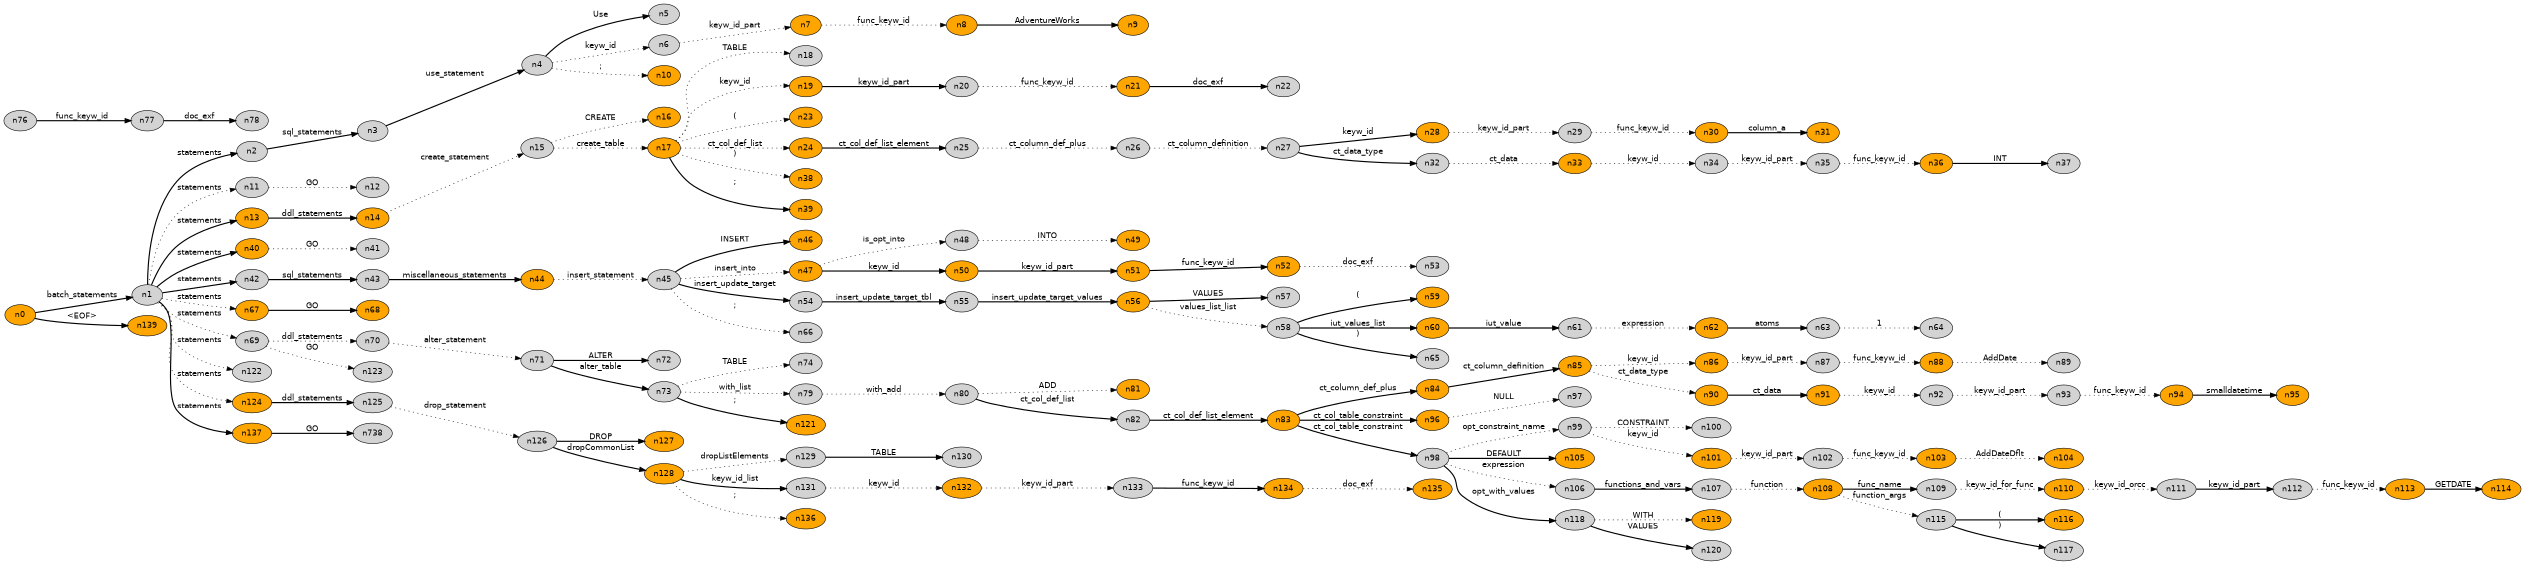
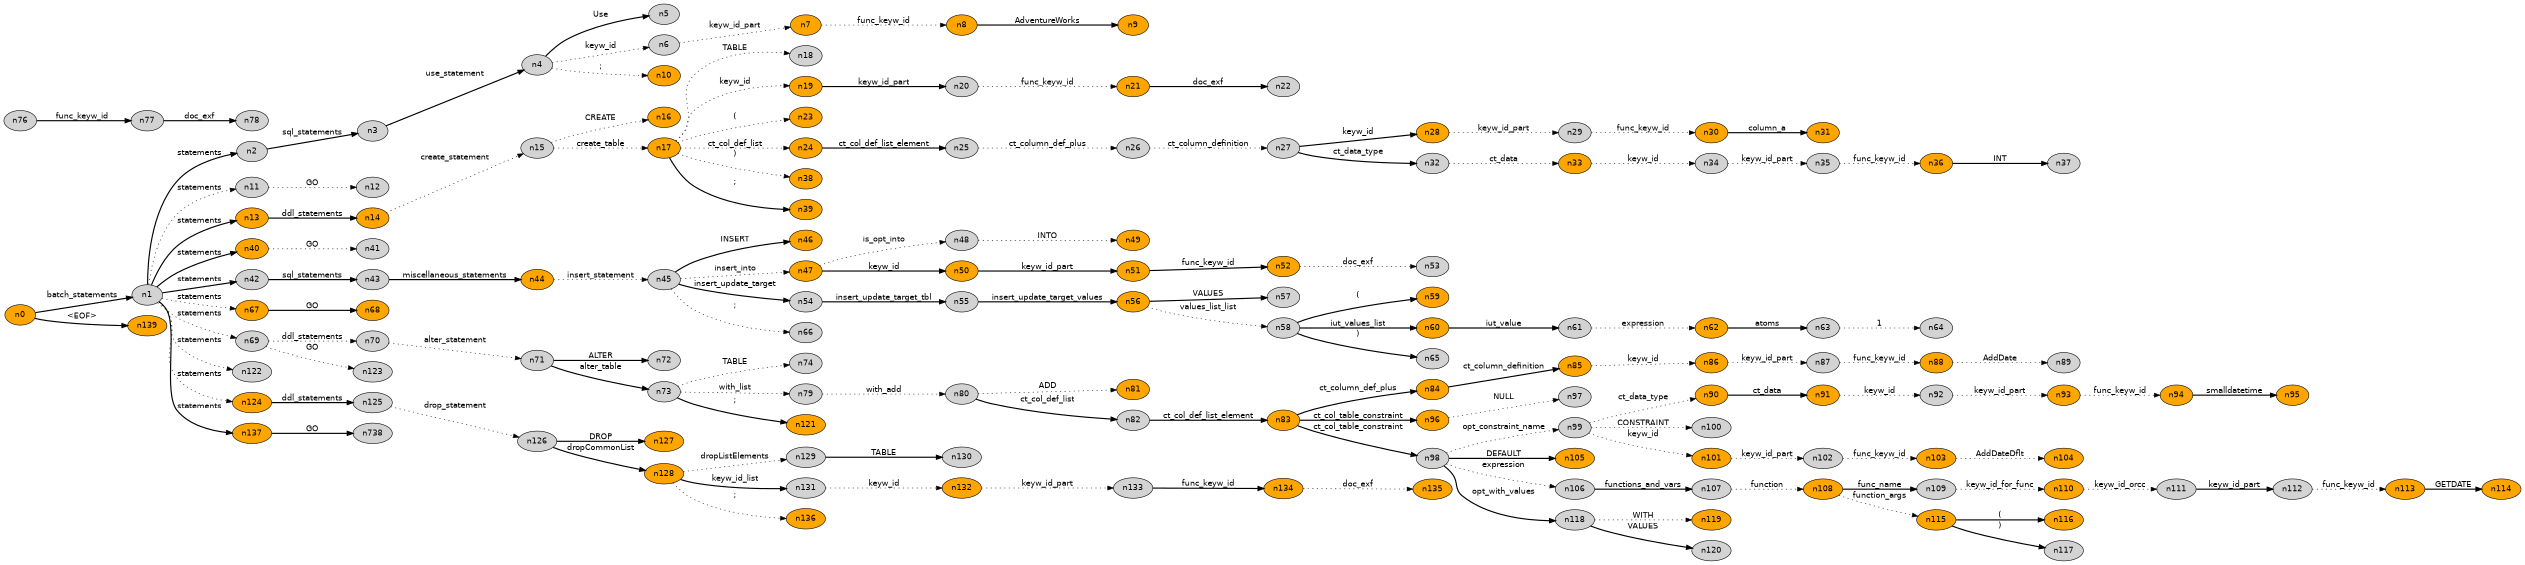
(1639, 383) -> (1640, 411)
(2064, 395) -> (2064, 395)
(1936, 520) -> (1936, 520)
